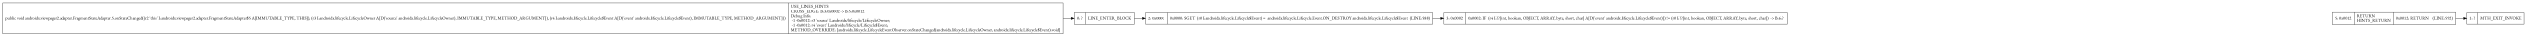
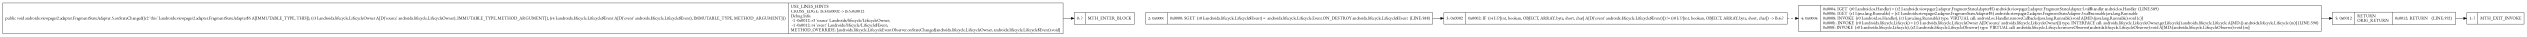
(1110, 18) -> (1110, 18)
(1138, 18) -> none
none -> (2060, 18)
(2374, 21) -> (2373, 21)
